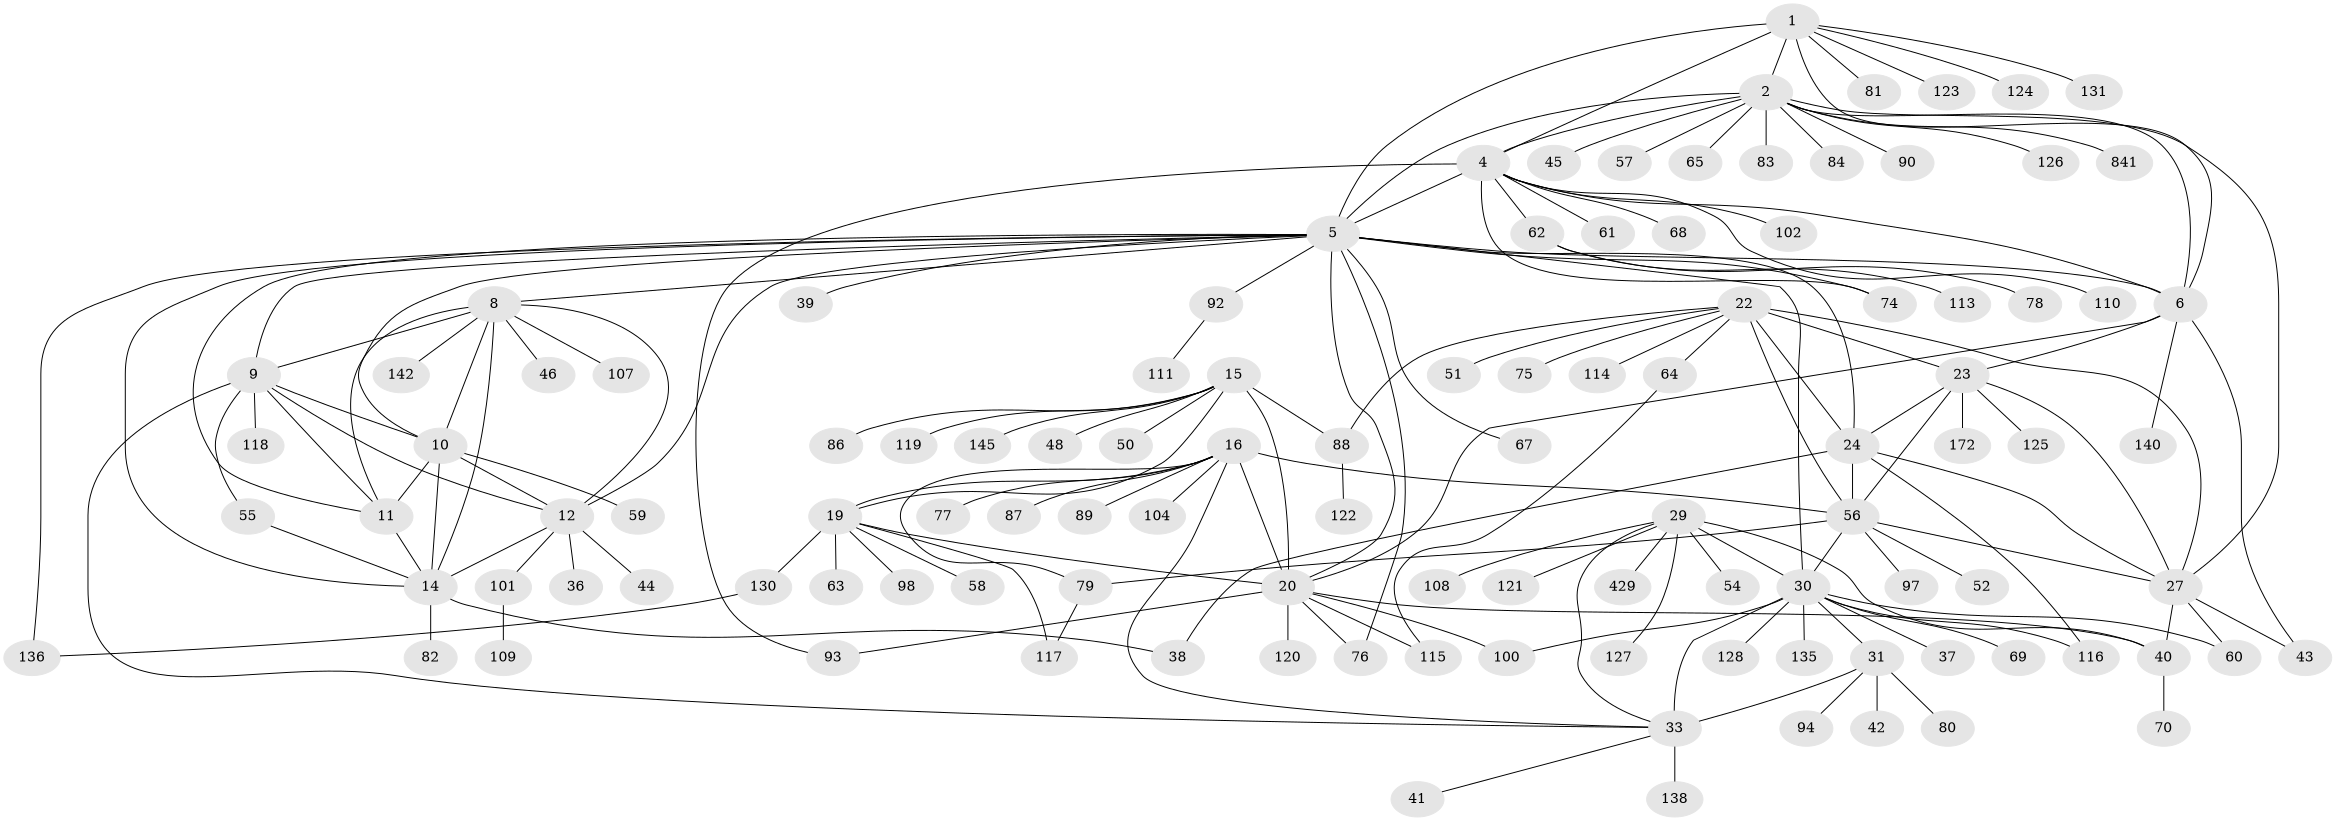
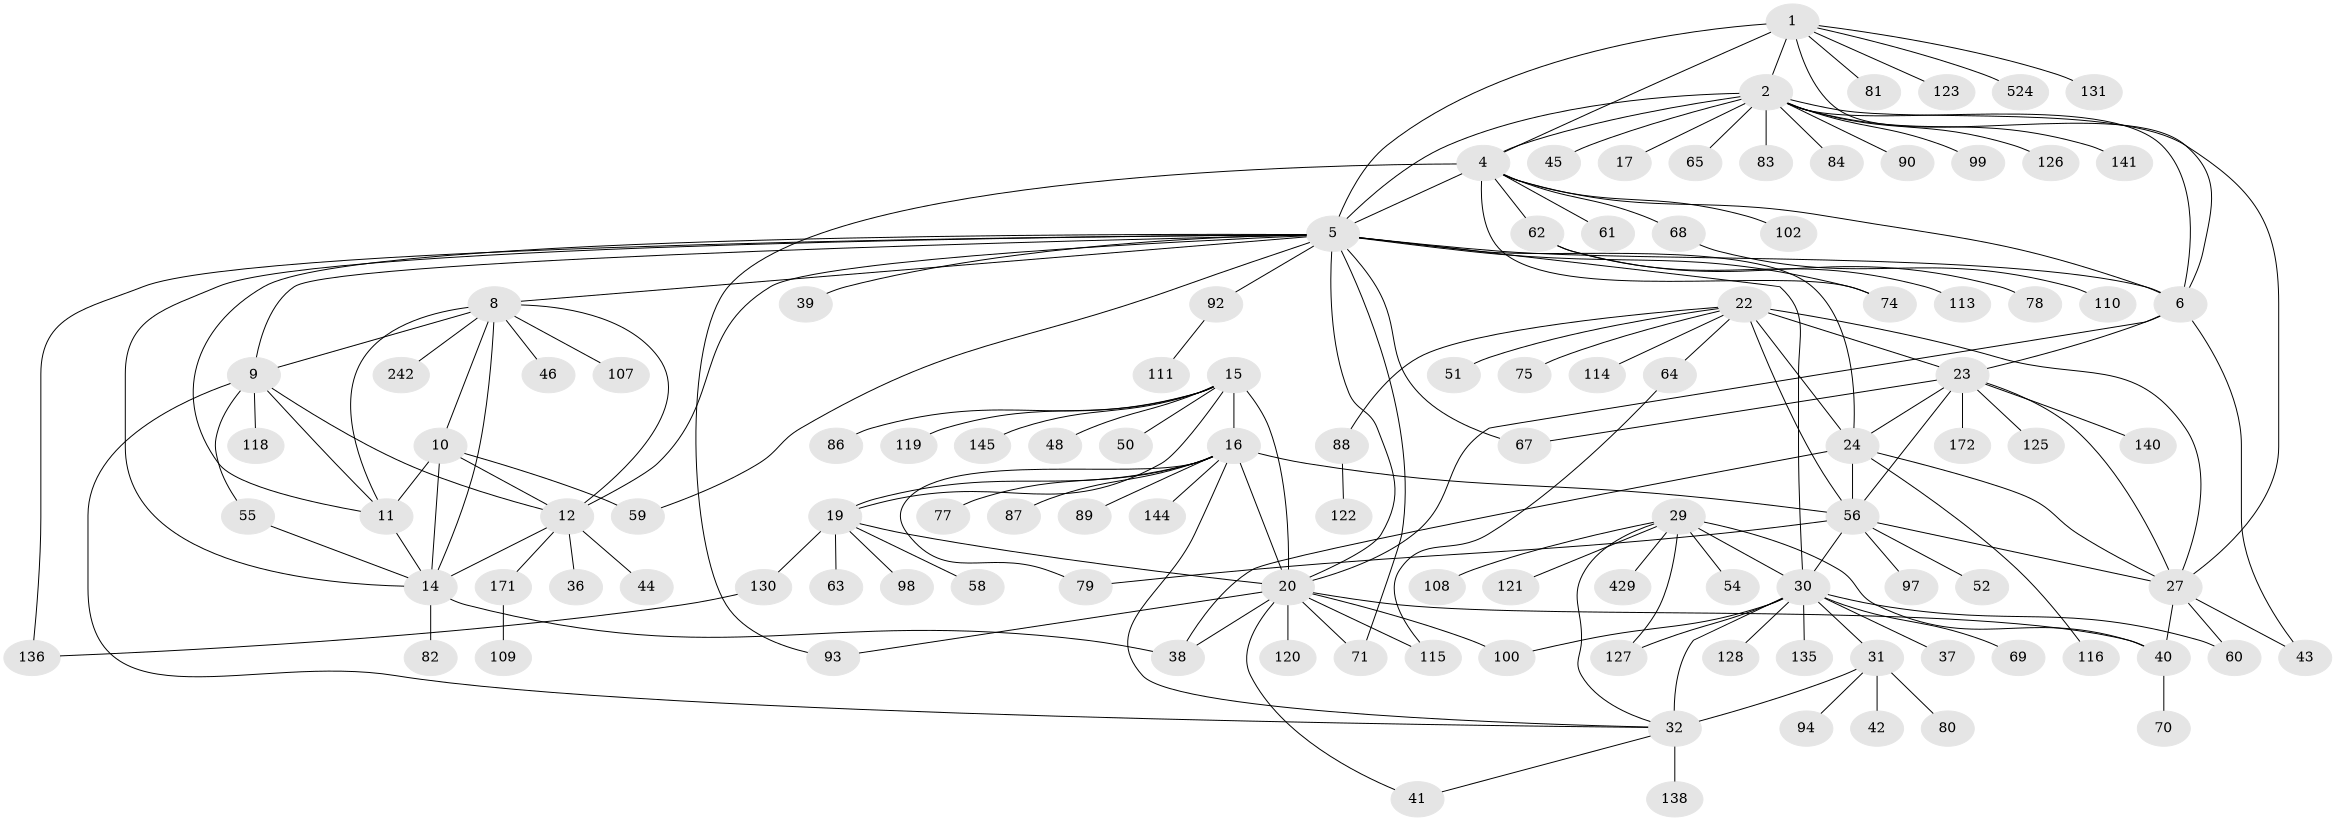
(2020, 92) -> (2020, 92)
(1625, 163) -> (1625, 163)
none -> (1978, 163)
(2125, 163) -> (2125, 163)
(1743, 246) -> (1893, 268)
(713, 259) -> (974, 350)
(401, 375) -> (401, 375)
(2164, 375) -> (2062, 412)
none -> (1743, 410)
(343, 411) -> none
(1288, 411) -> (1234, 411)
(1157, 517) -> (1157, 517)
(503, 587) -> (503, 587)
(1947, 622) -> (1691, 630)
none -> (1233, 623)
(1049, 658) -> none
(1361, 658) -> (1361, 658)
none -> (1278, 713)
(1675, 729) -> (1675, 729)
